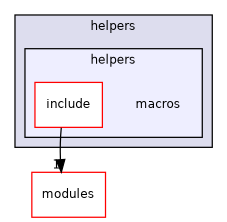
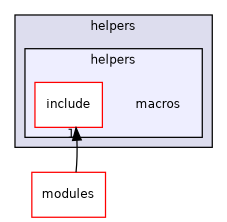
(60, 144) -> (77, 156)
